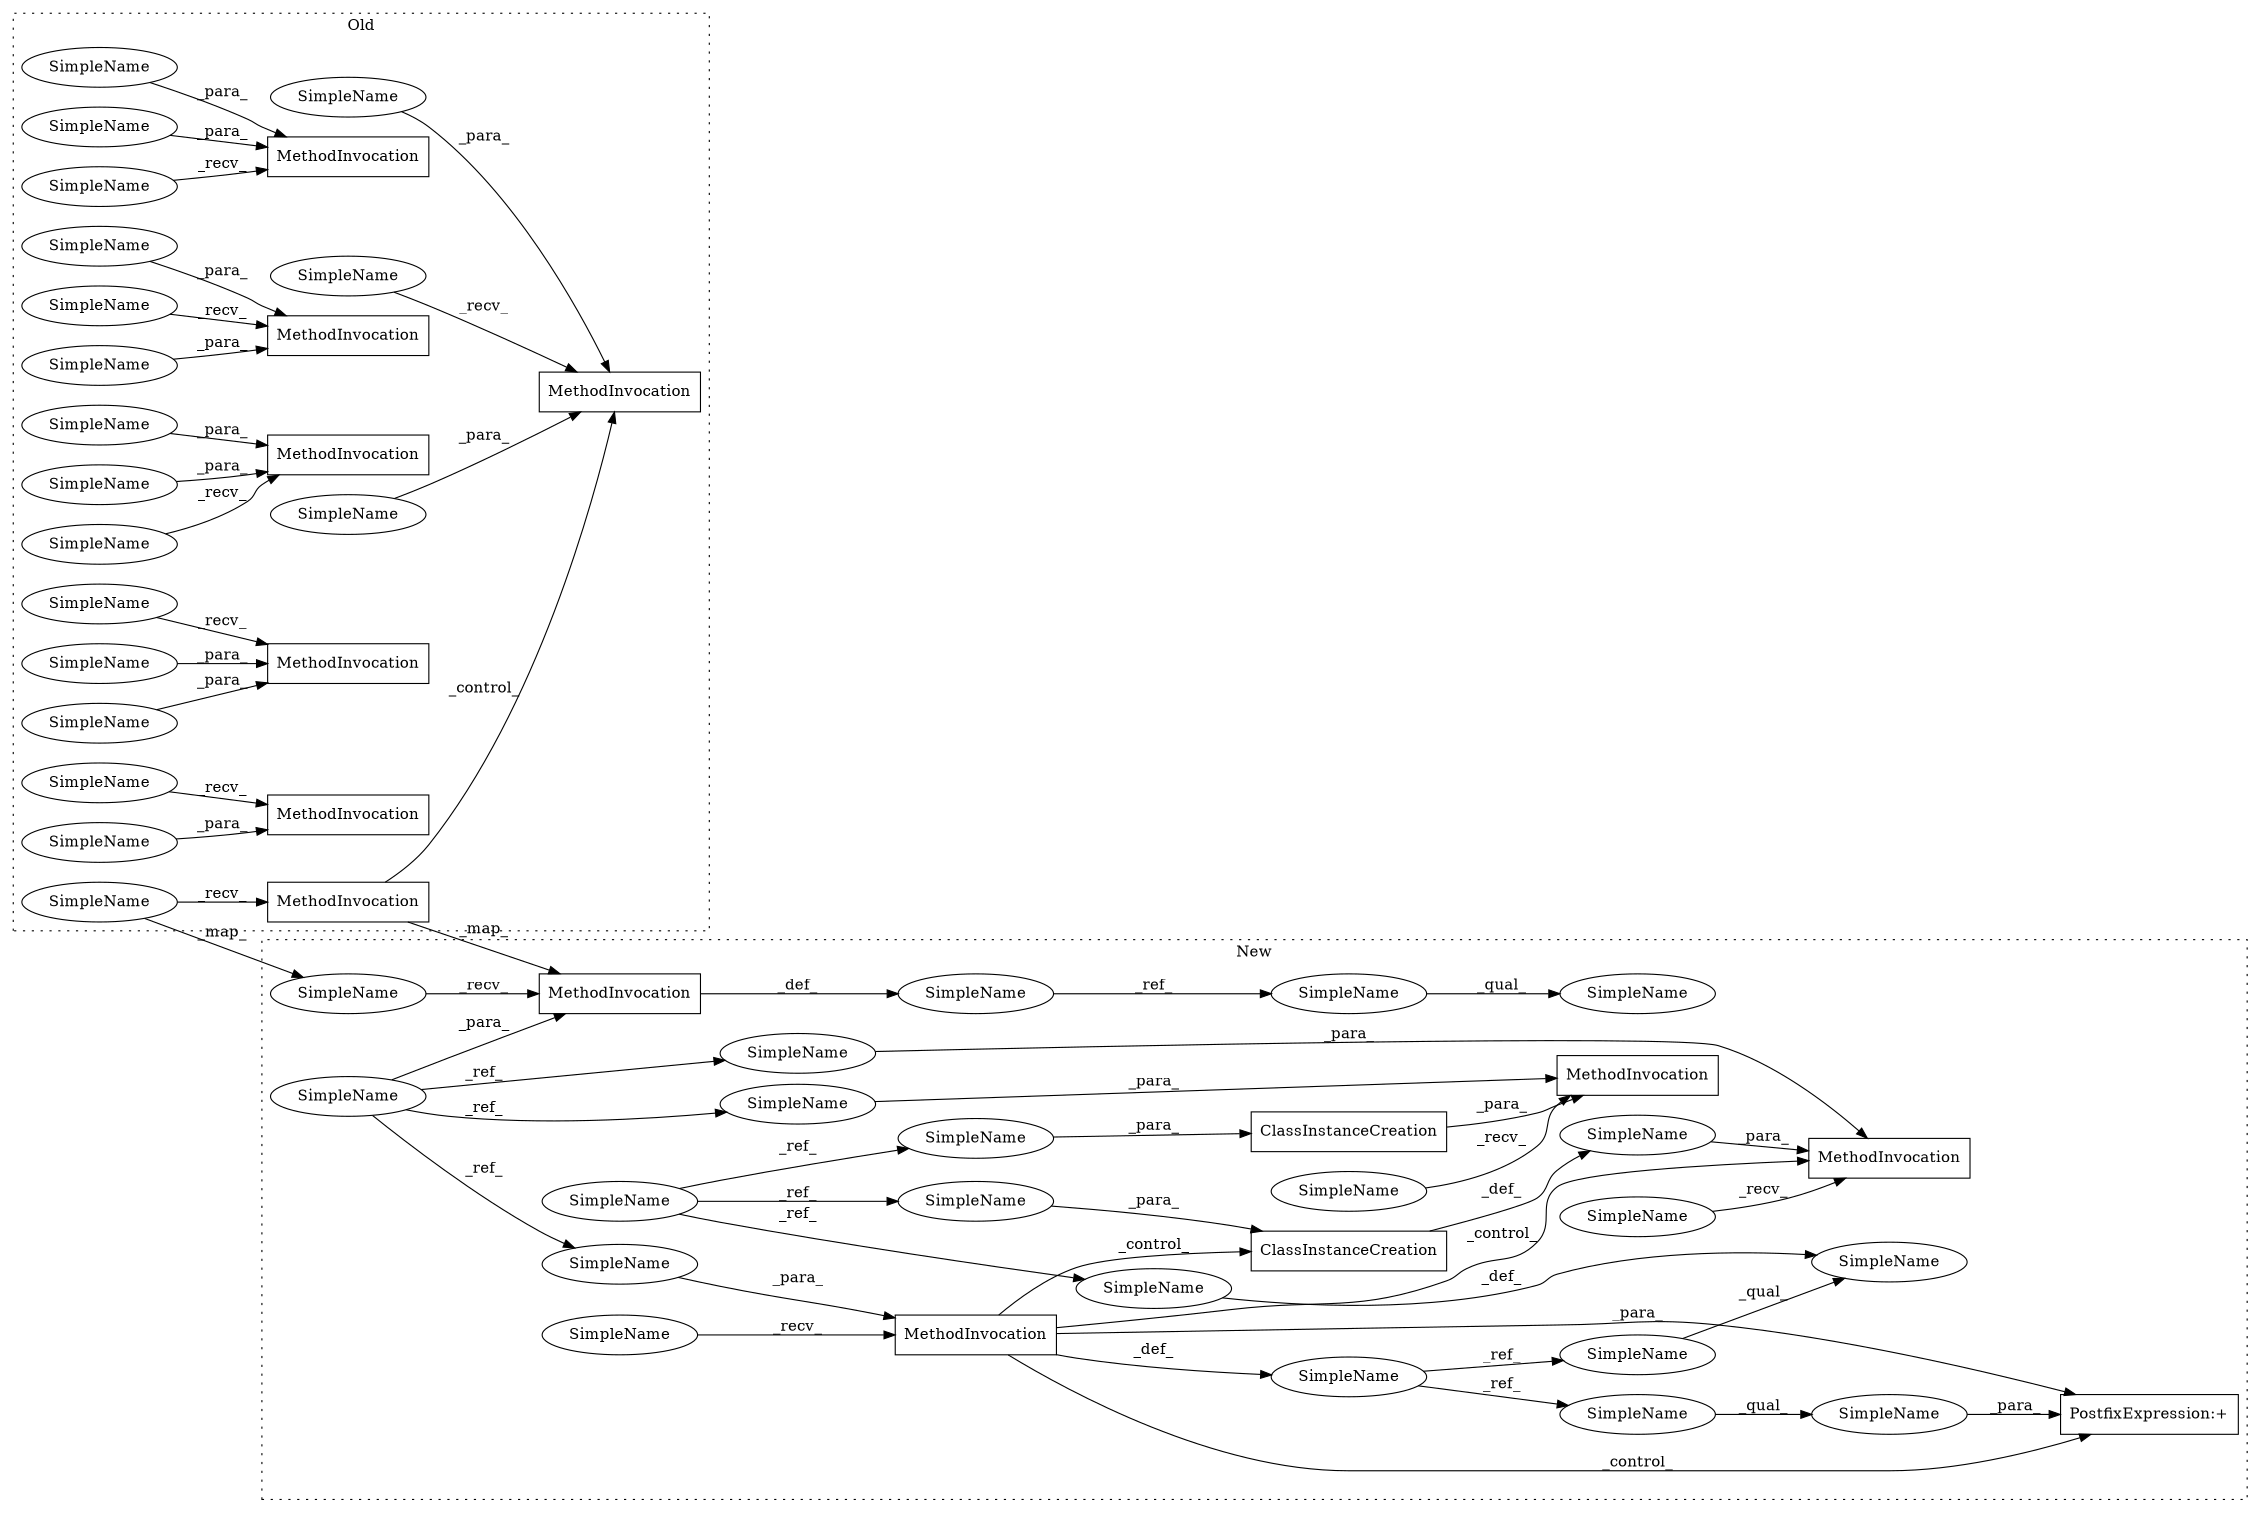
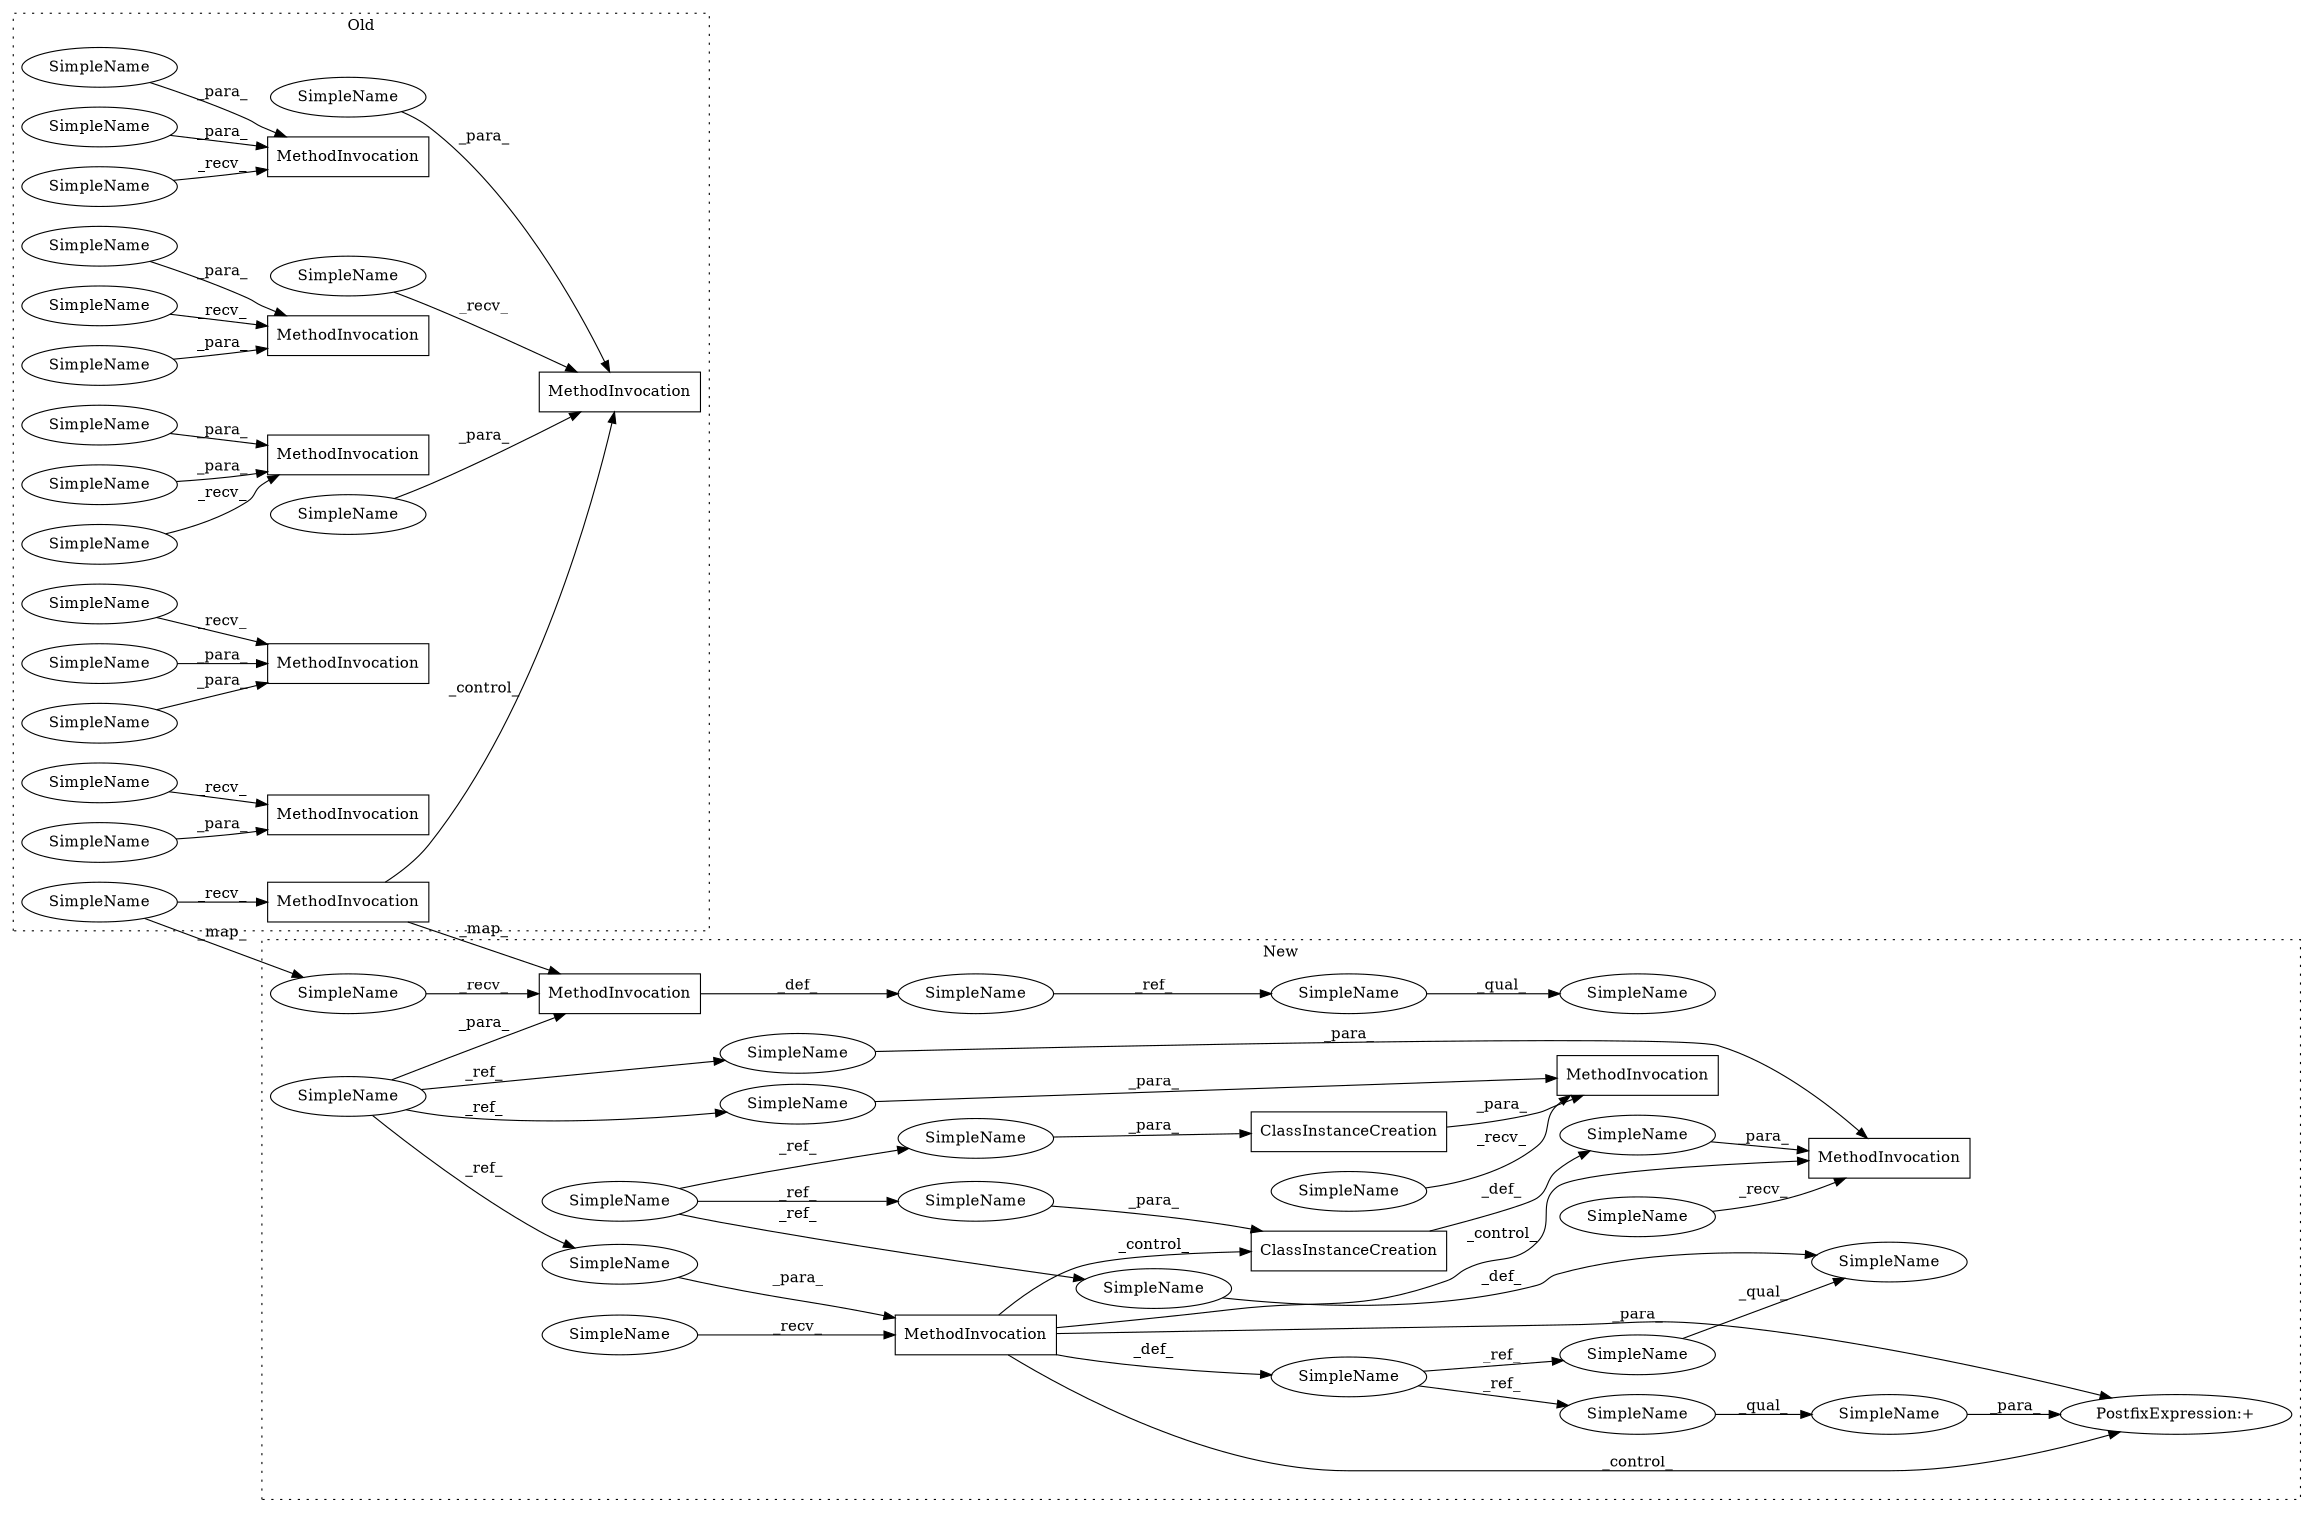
(2149, 1414) -> (2176, 1414)
